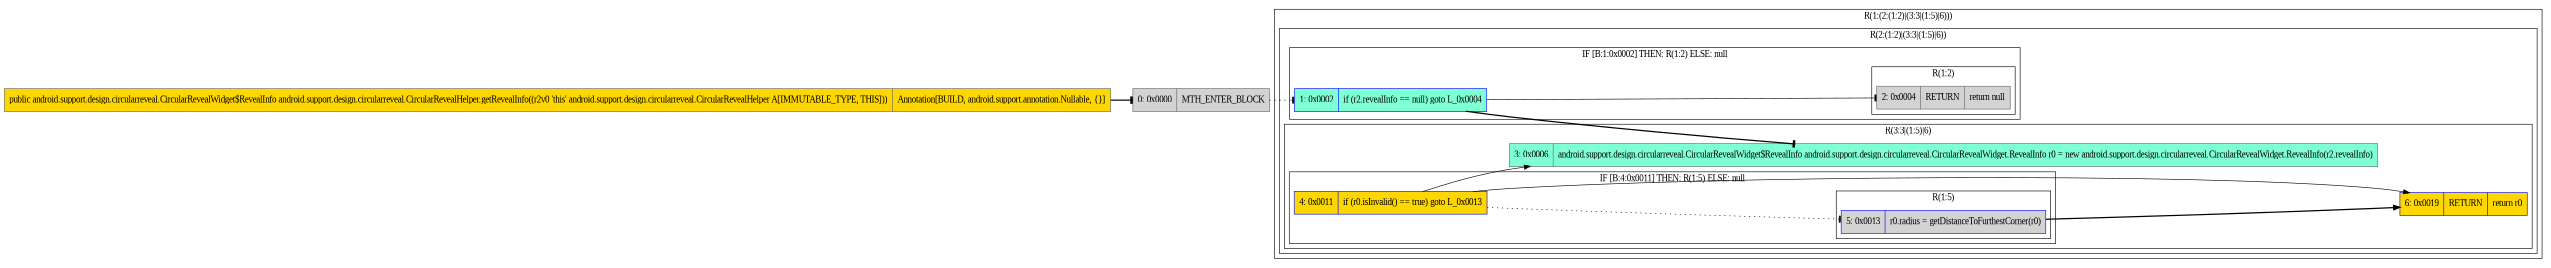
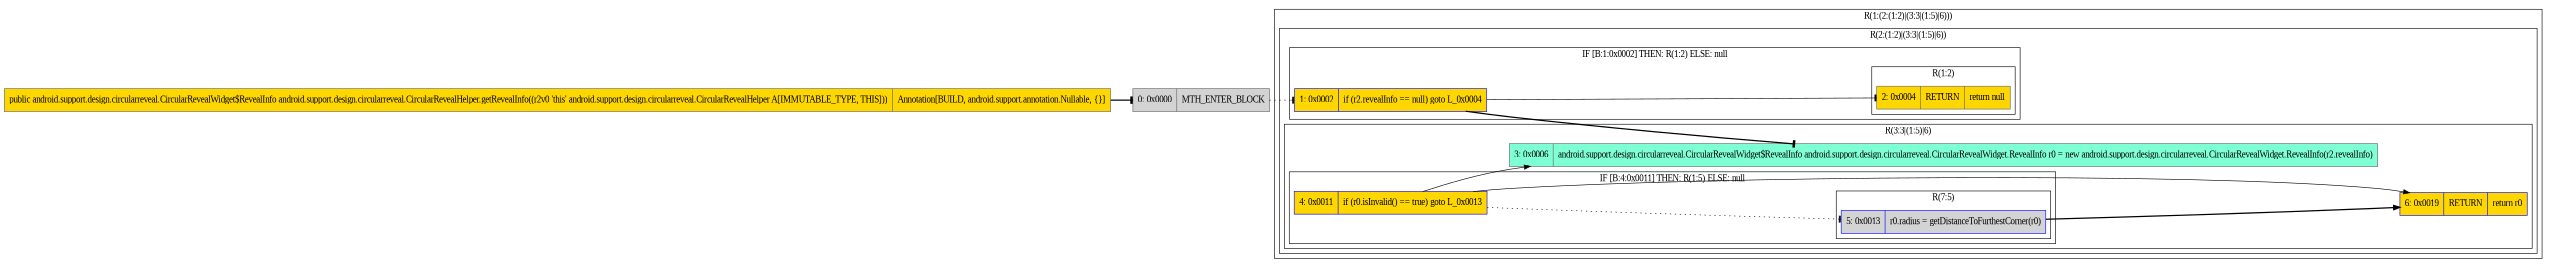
(1943, 98) -> (1943, 98)
(1391, 100) -> (1391, 100)
(1943, 198) -> (1943, 198)
